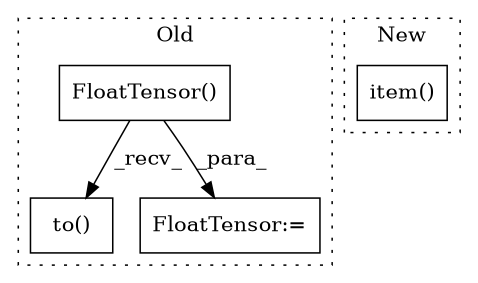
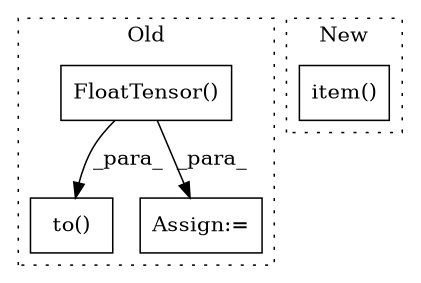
(149, 159) -> (128, 159)
(230, 225) -> (201, 225)
